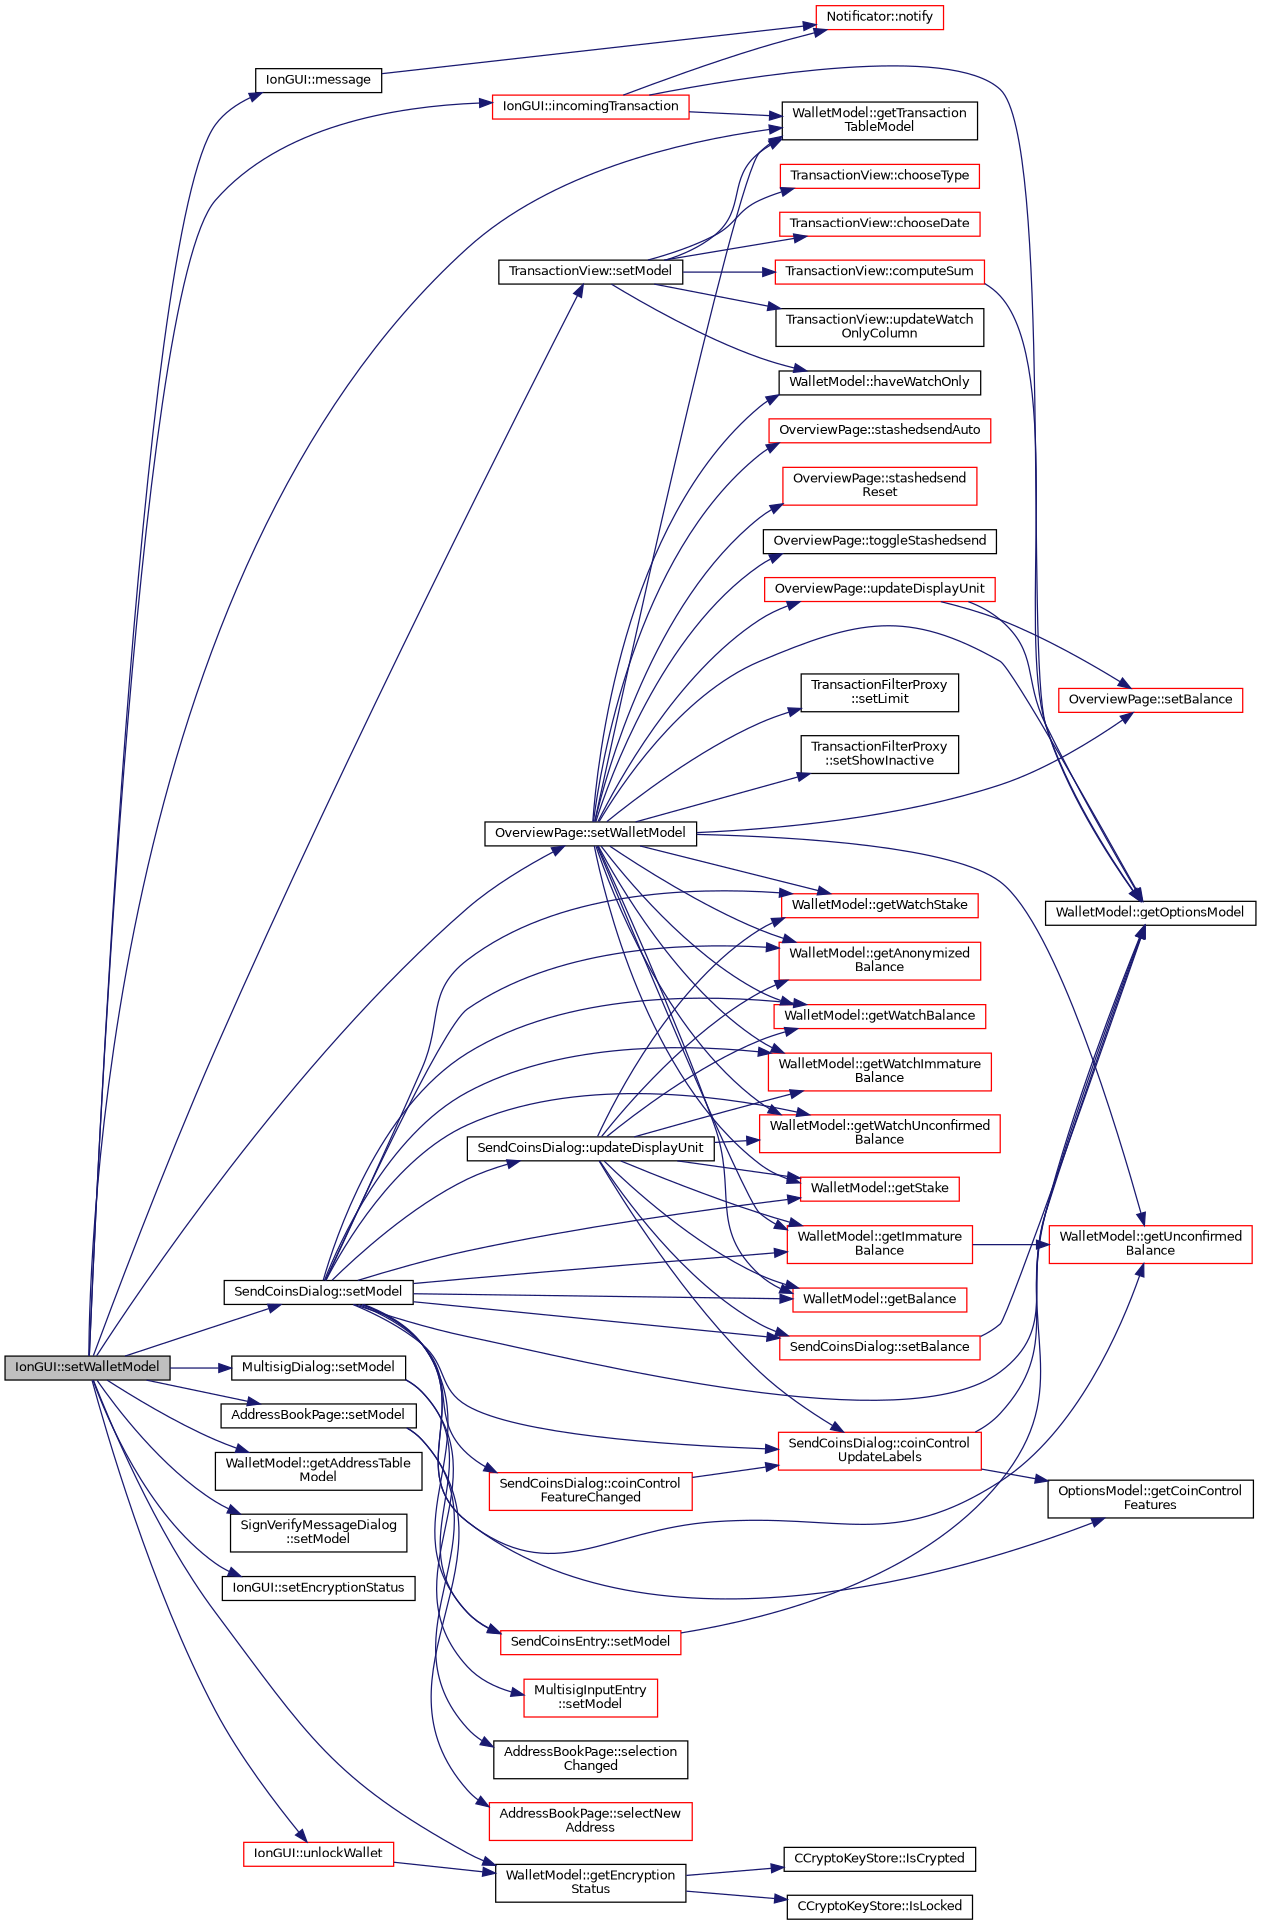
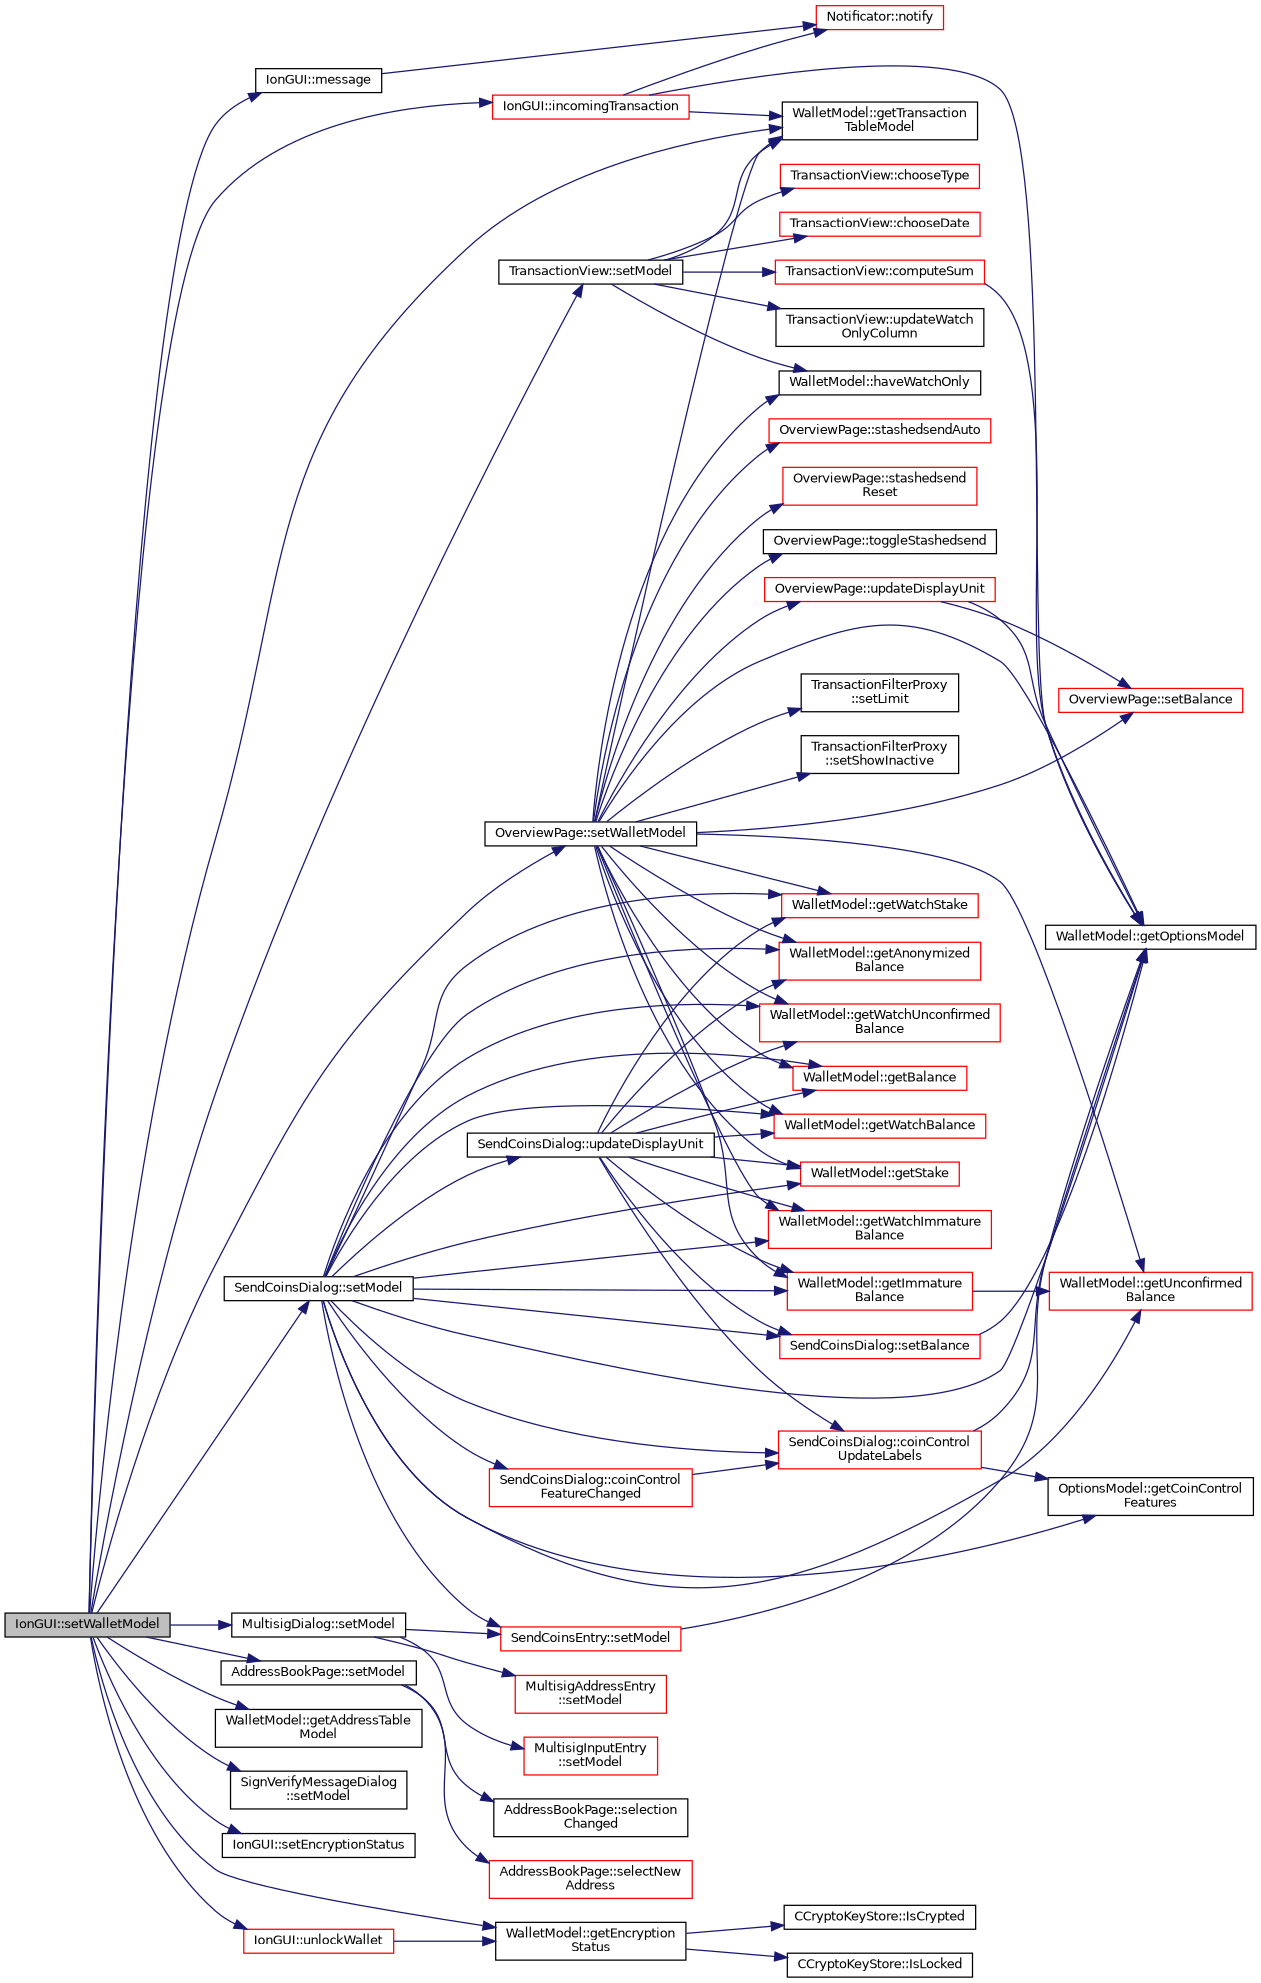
none -> (591, 1694)
